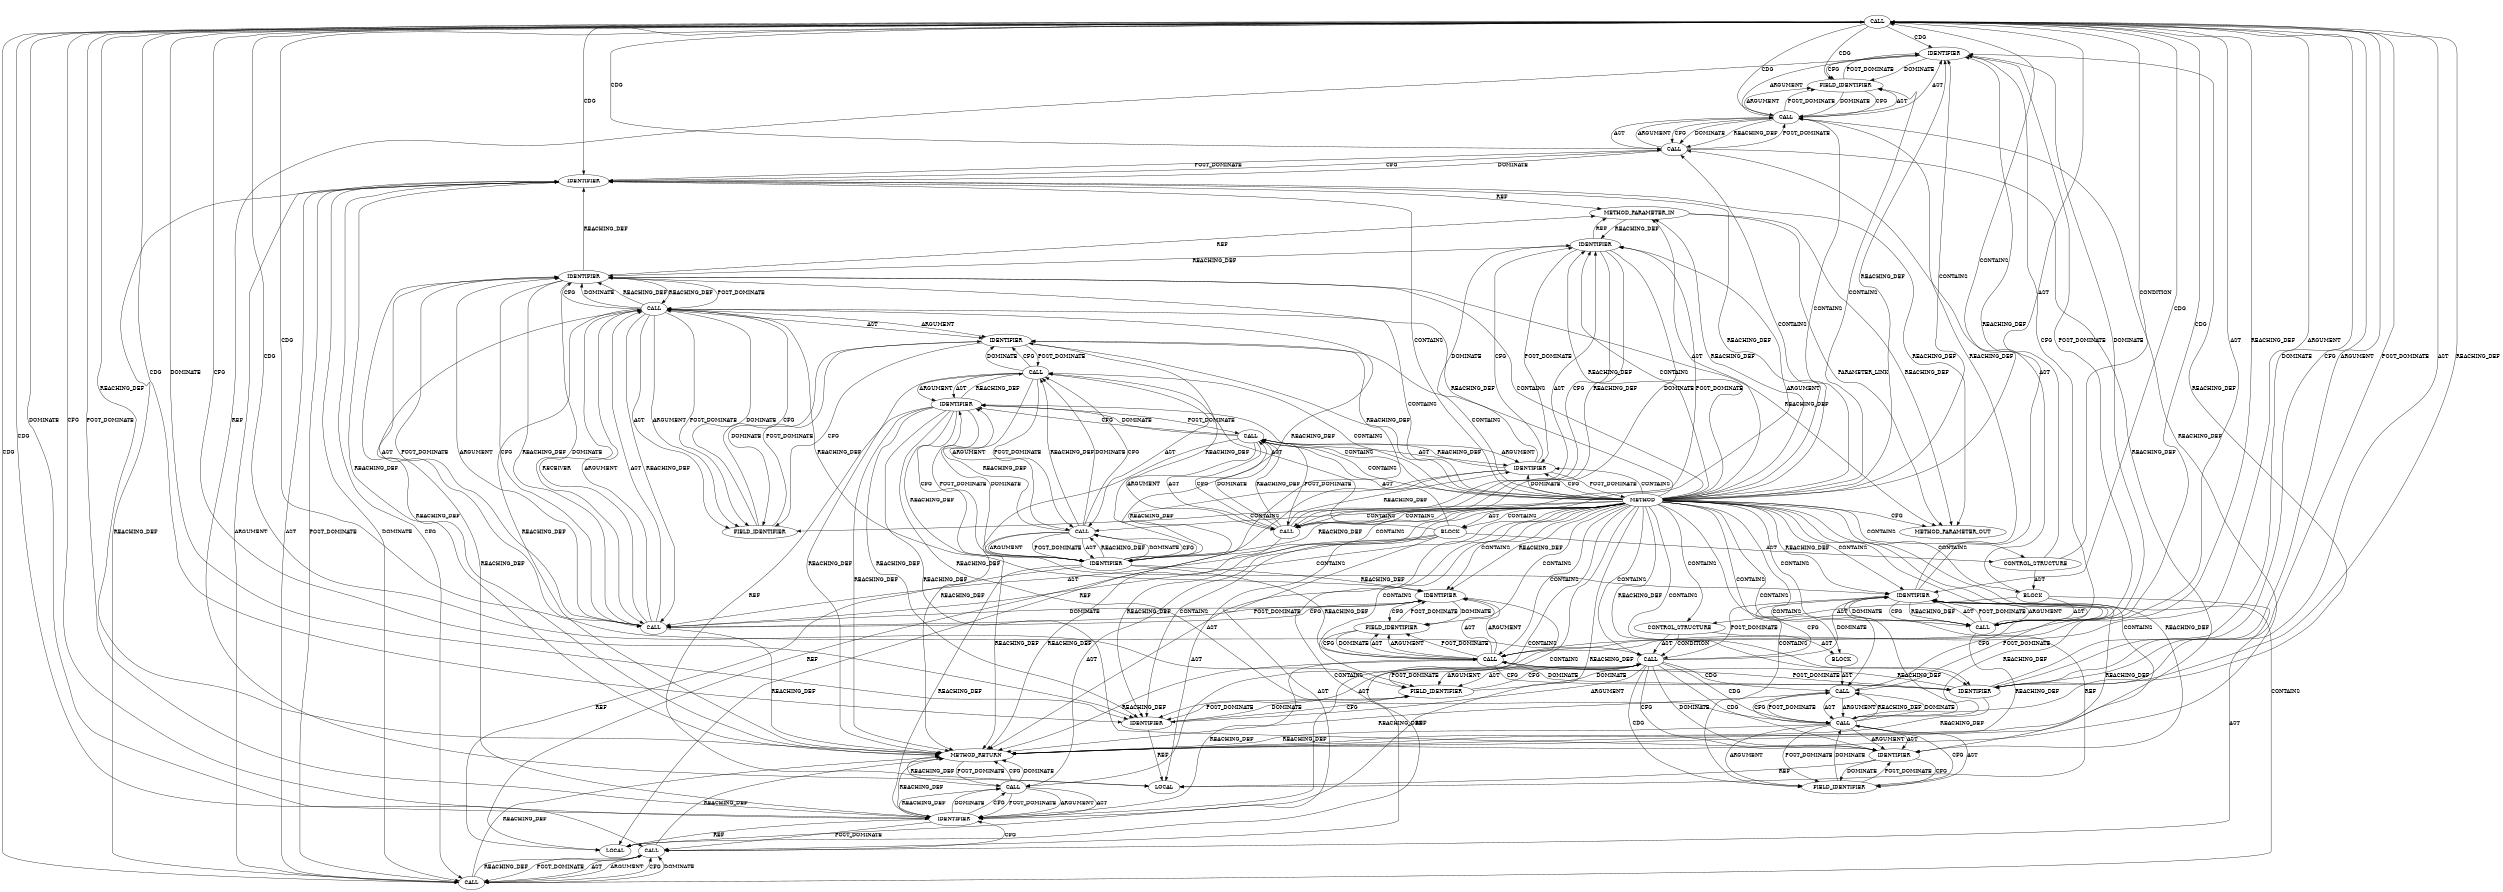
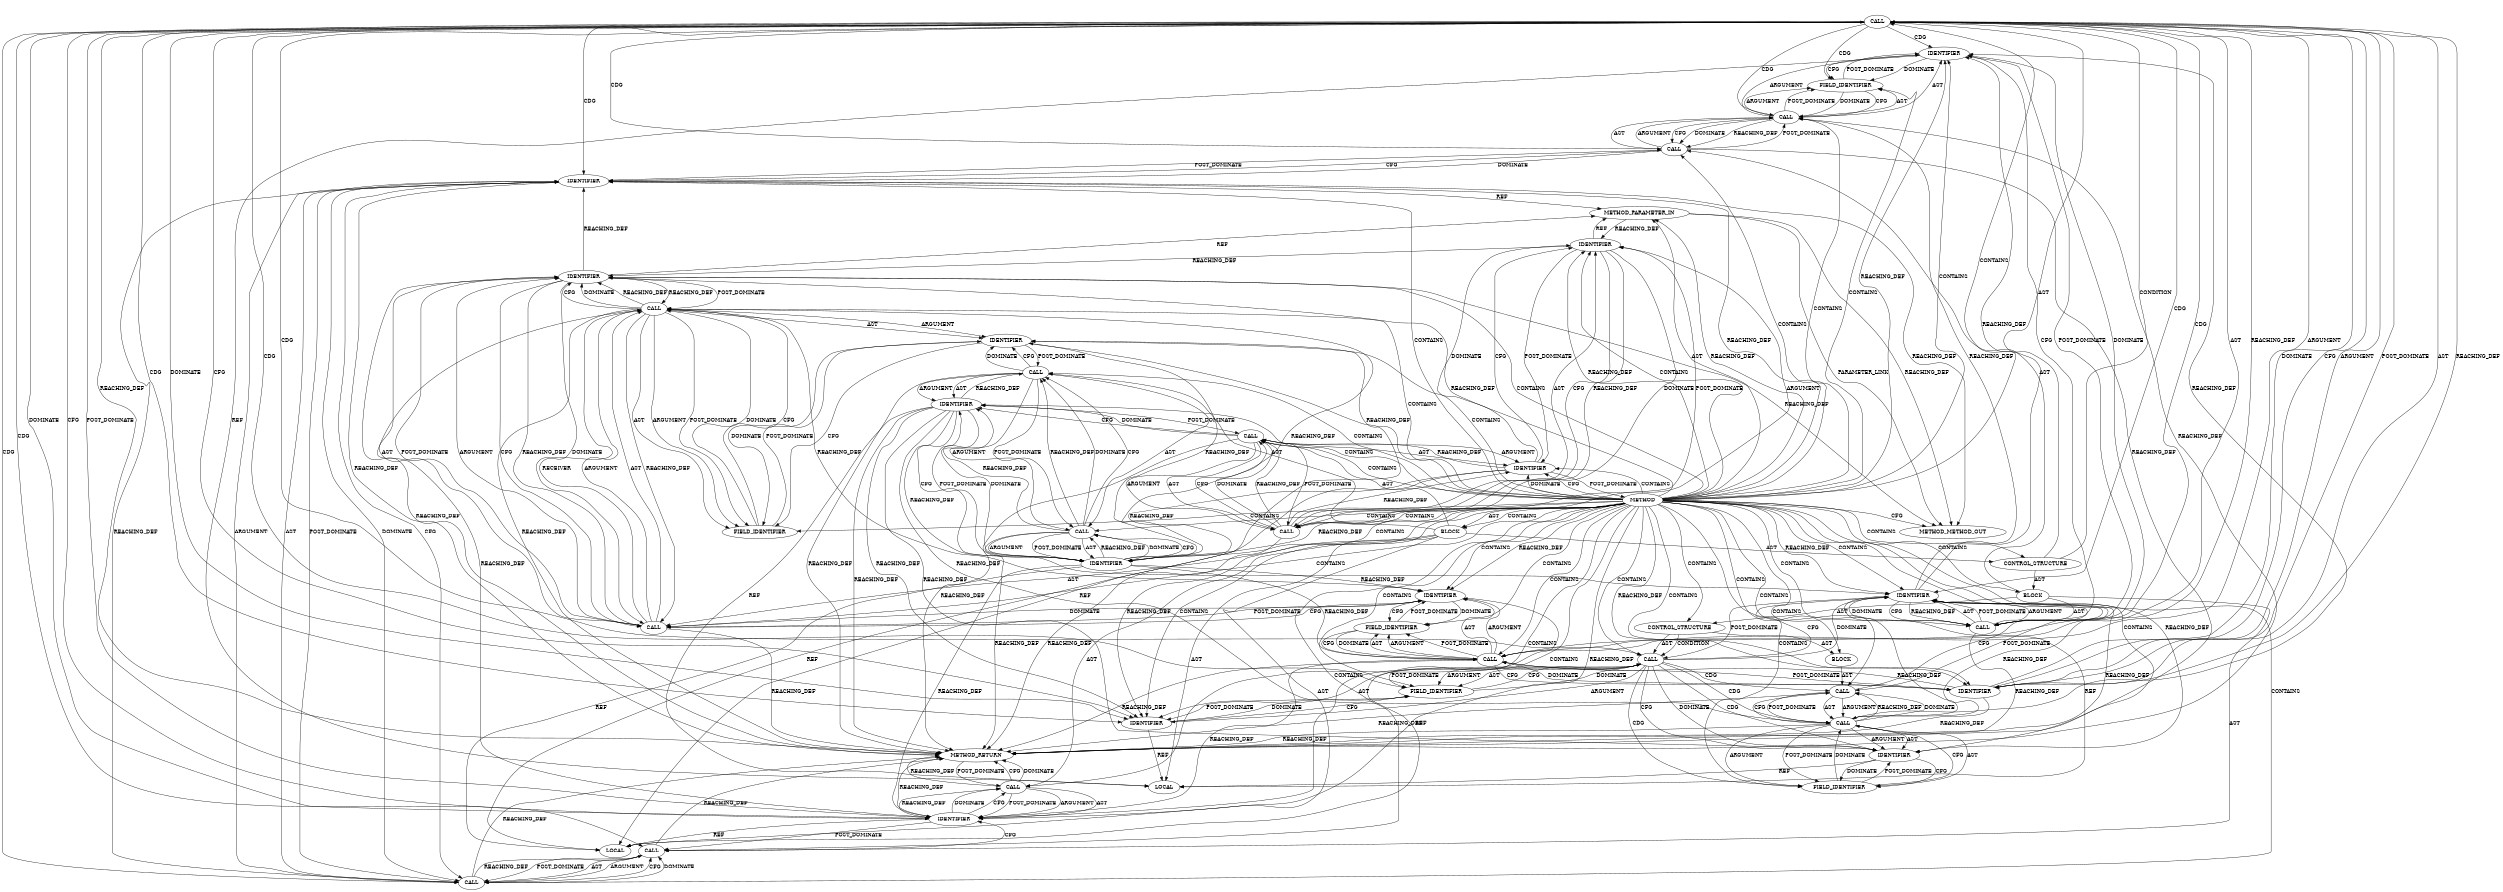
(1953, 532) -> (1953, 532)
(1285, 596) -> none
